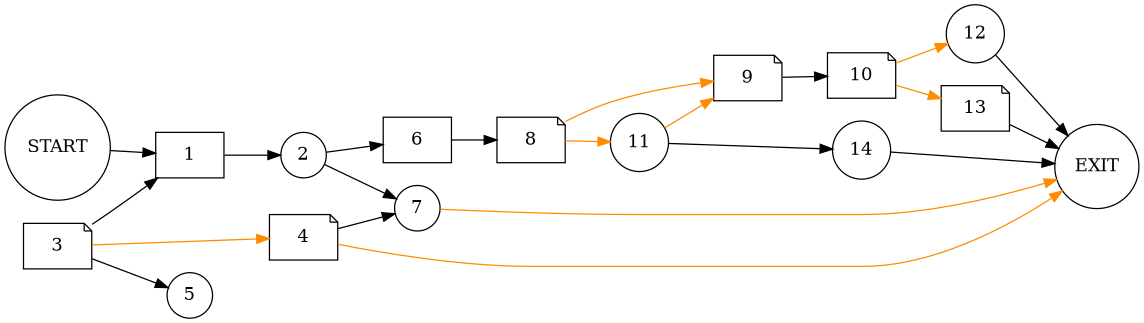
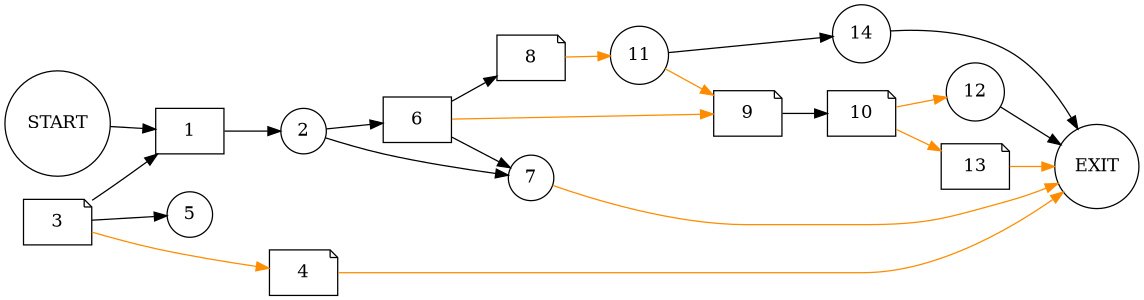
(631, 96) -> (576, 117)
(1029, 134) -> (1026, 167)
(360, 223) -> (475, 149)
